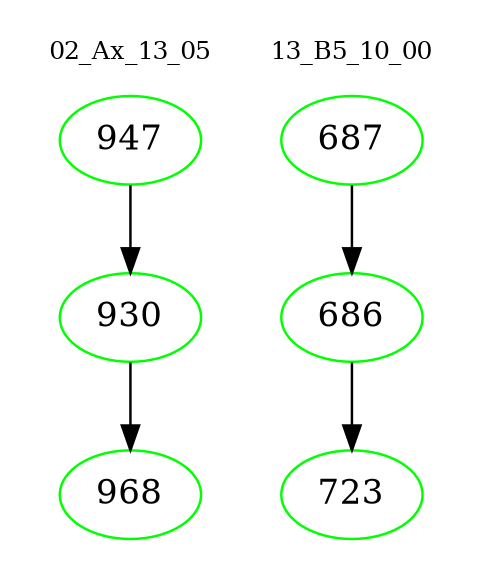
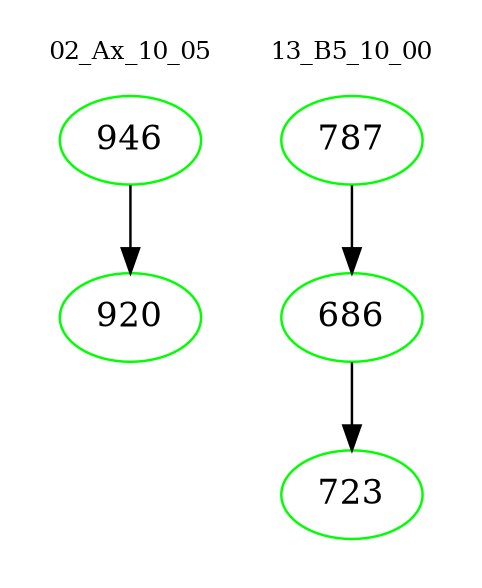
(130, 53) -> (130, 53)
(130, 140) -> (130, 140)
(352, 140) -> (352, 140)
(130, 317) -> (130, 317)
(130, 495) -> none
